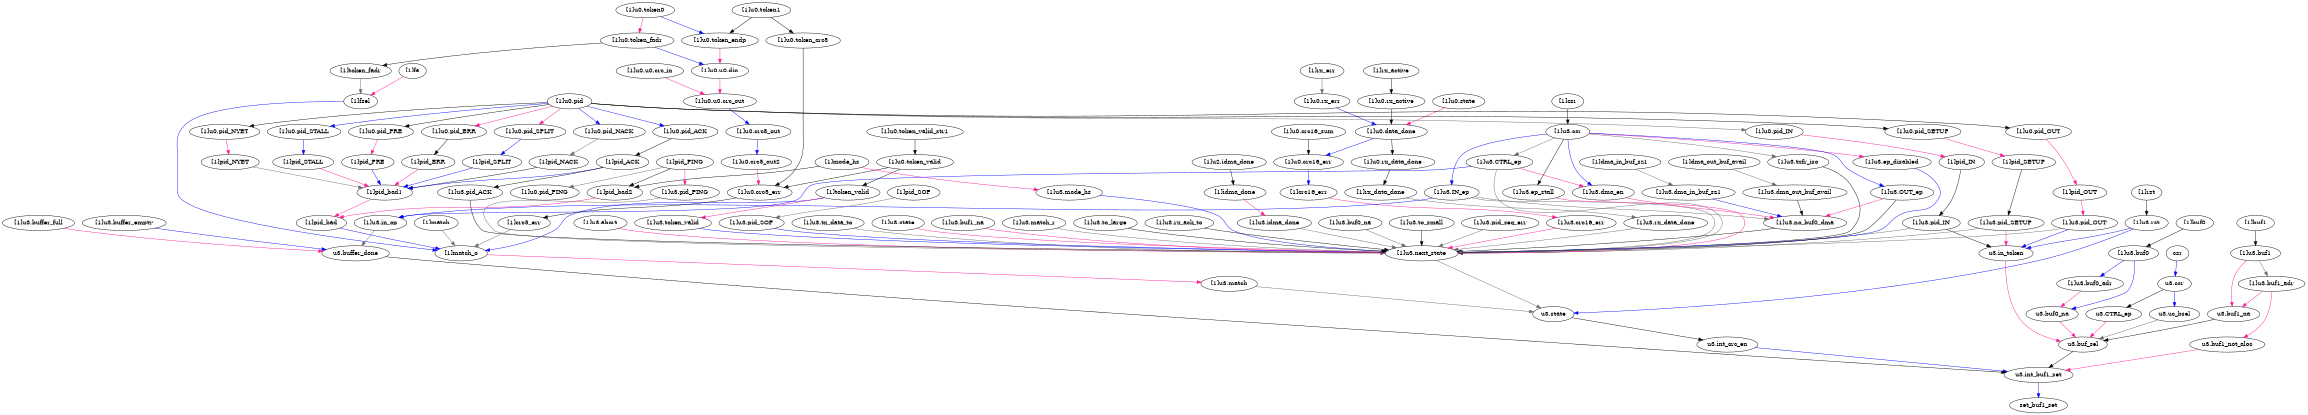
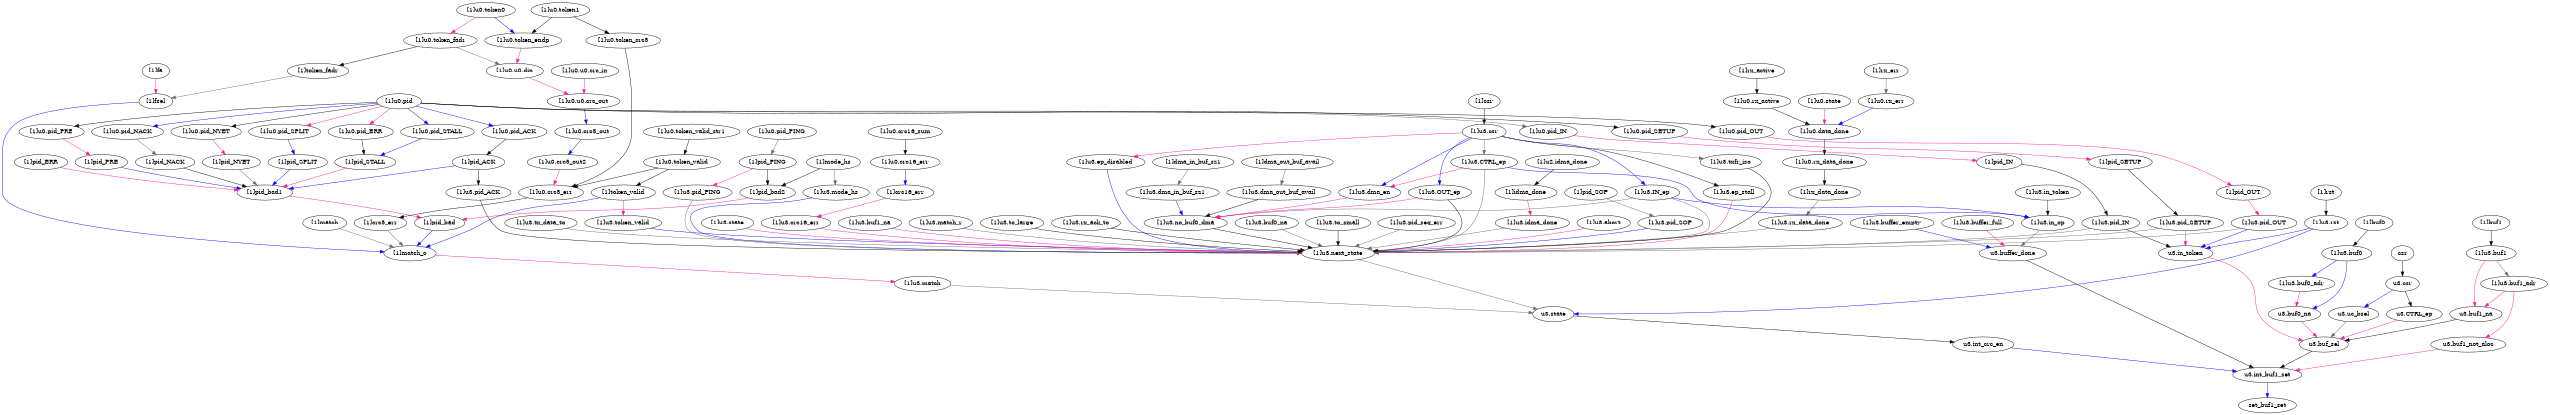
(677, 55) -> (476, 55)
(442, 145) -> (363, 145)
(1352, 146) -> none
(619, 177) -> (776, 145)
(947, 180) -> (835, 175)
none -> (2048, 193)
(2176, 266) -> (2402, 266)
